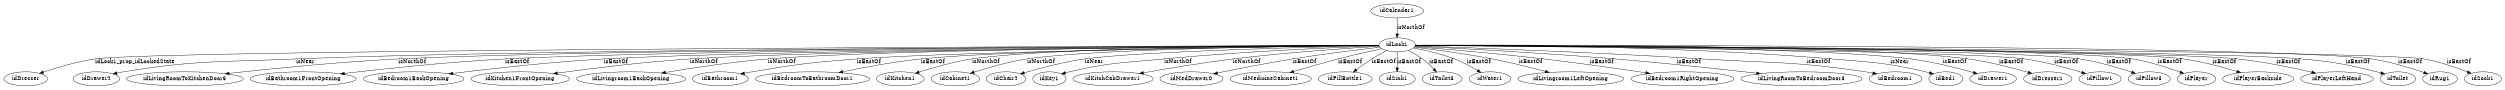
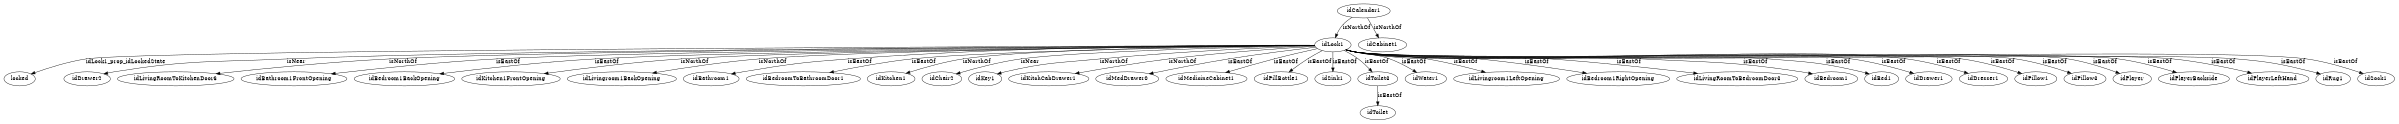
(1899, 50) -> (1378, 94)
(1094, 53) -> (1372, 26)
(1900, 62) -> (1838, 62)
(26, 79) -> (20, 79)
